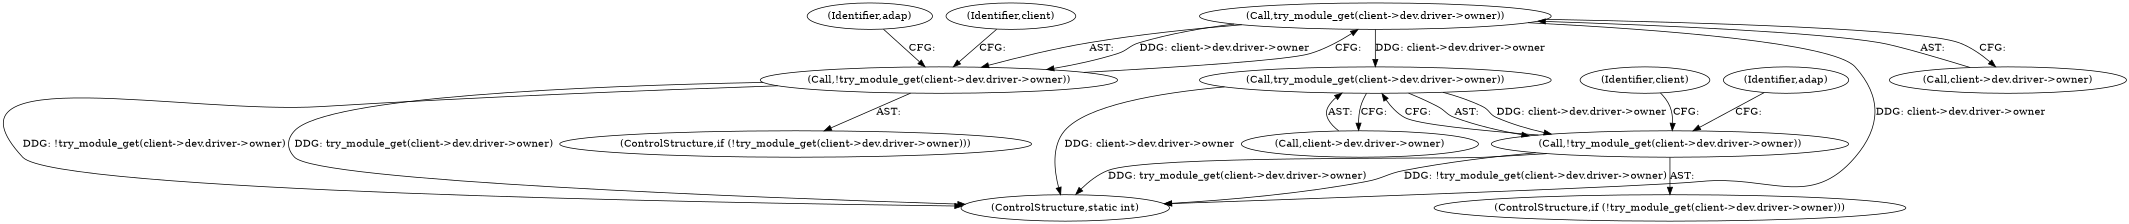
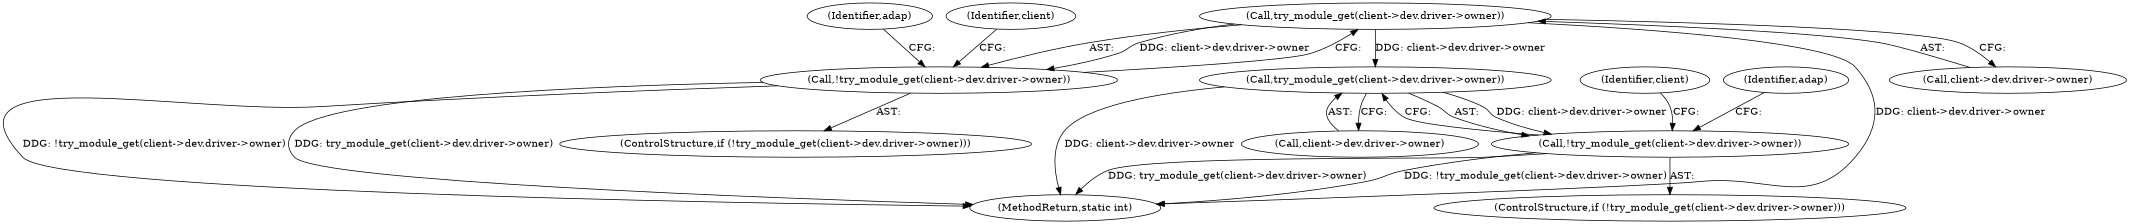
(1065, 208) -> (1065, 208)
